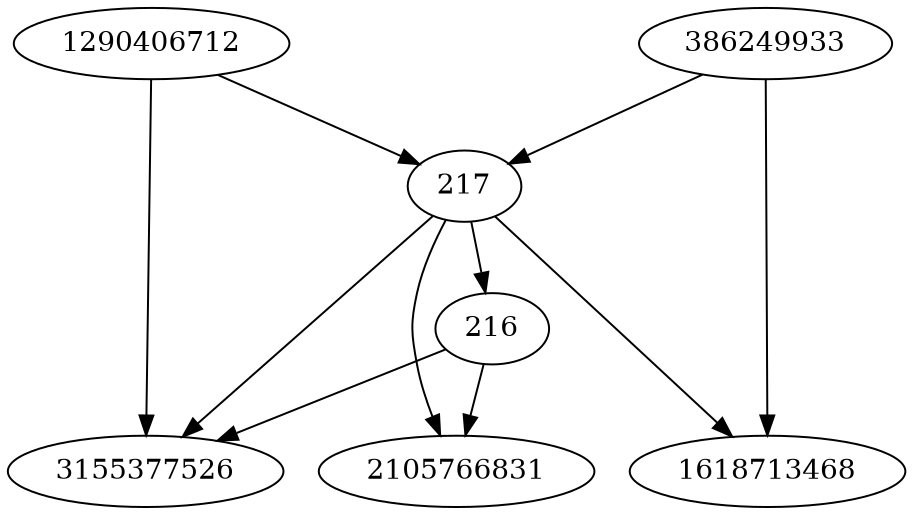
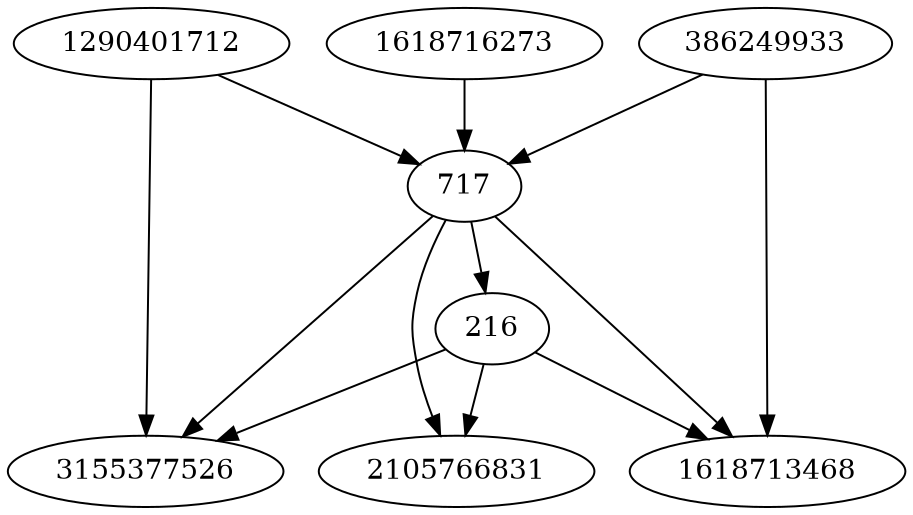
(152, 44) -> (152, 44)
none -> (465, 44)
(465, 186) -> (465, 186)
none -> (612, 391)
